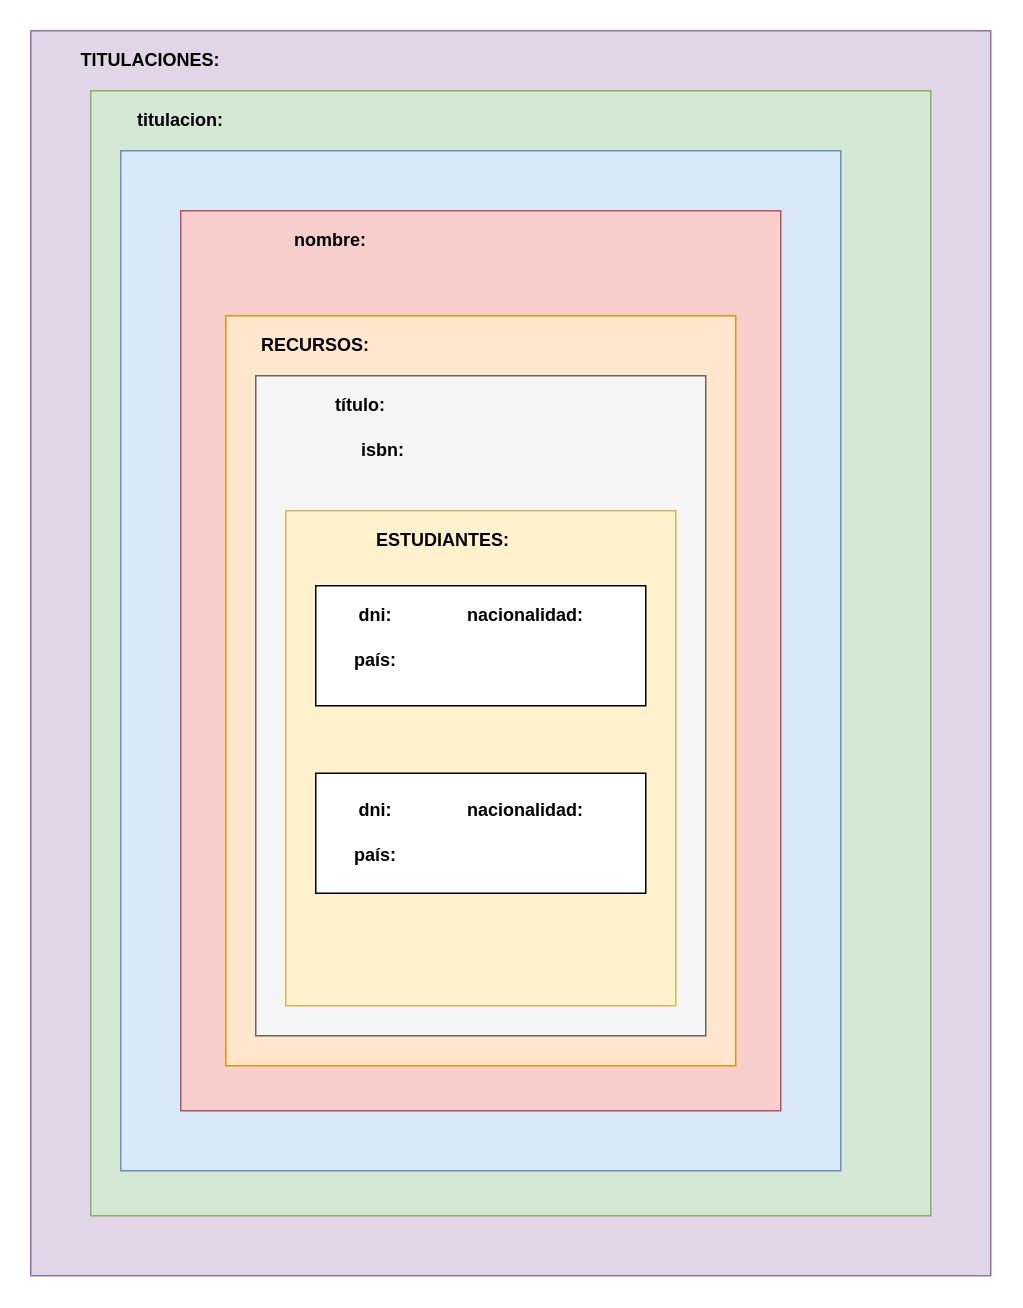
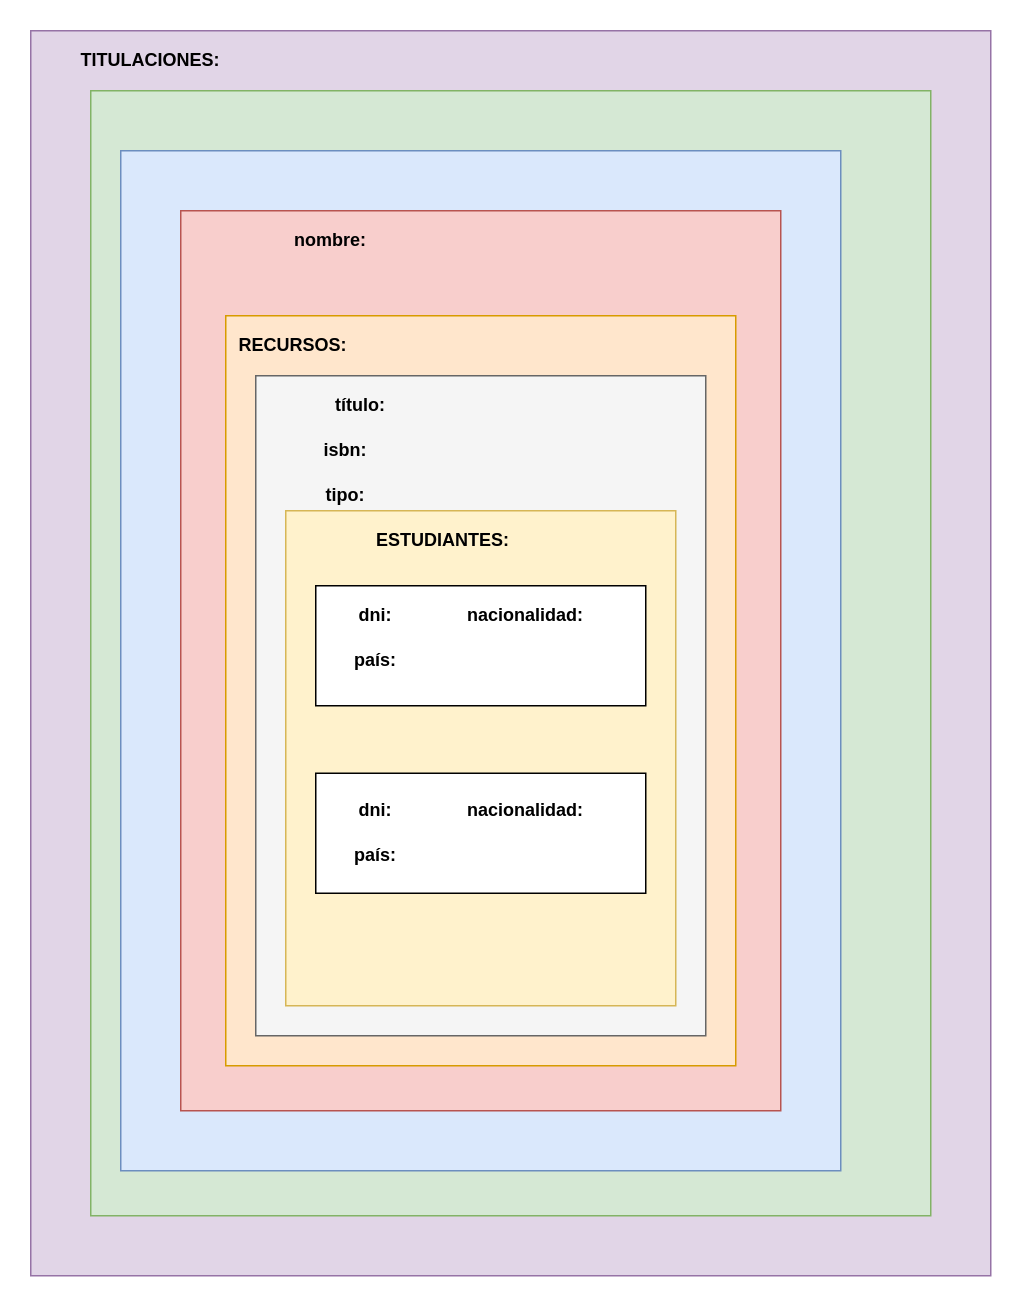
(181, 121) -> none
(316, 346) -> (293, 346)
(383, 451) -> (346, 451)
none -> (346, 496)
